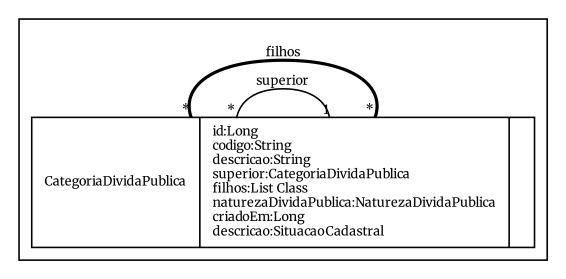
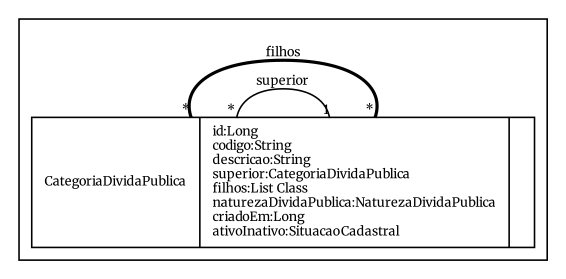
(299, 232) -> (306, 232)
